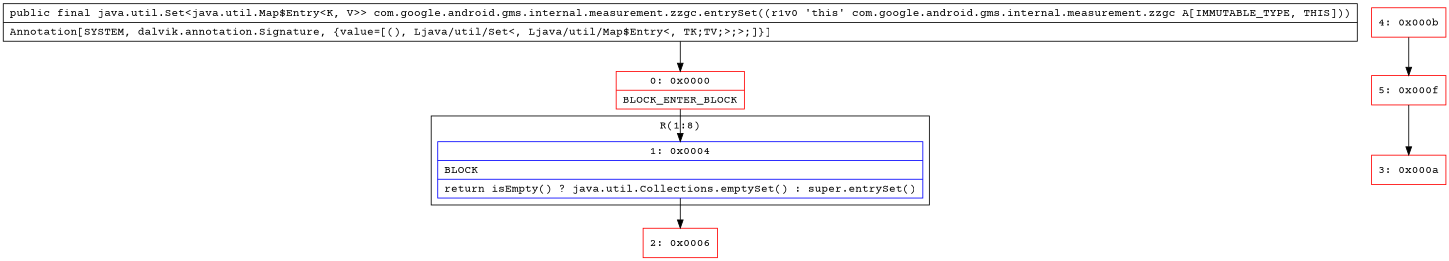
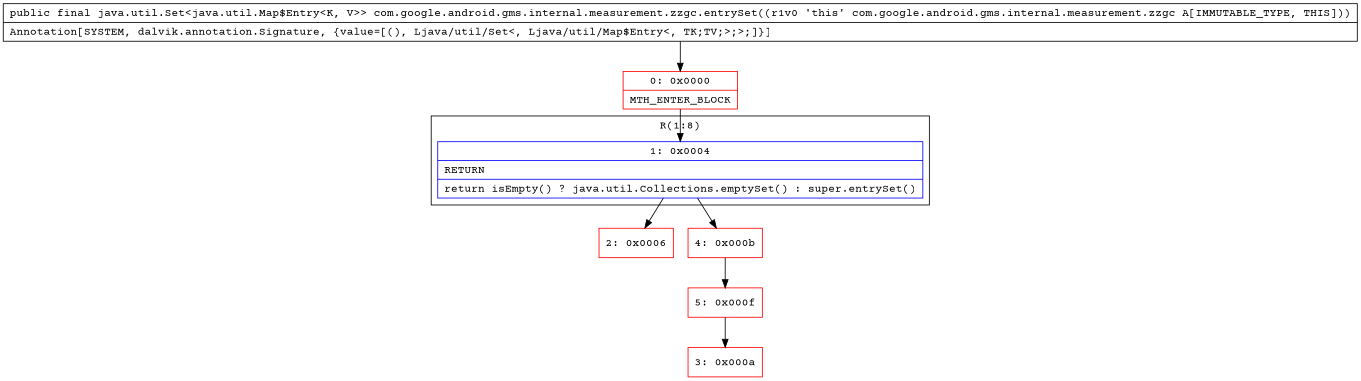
(680, 99) -> (680, 99)
(461, 169) -> (465, 169)
none -> (705, 210)
